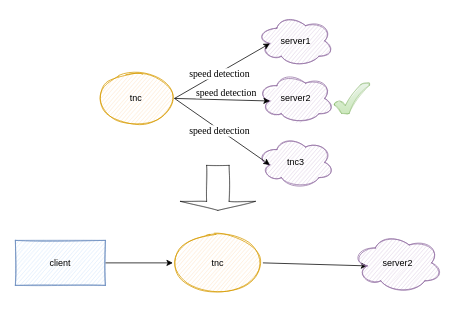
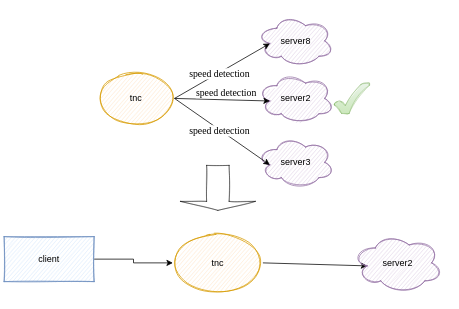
(296, 41) -> (296, 41)
(296, 162) -> (296, 162)
(60, 263) -> (49, 259)
